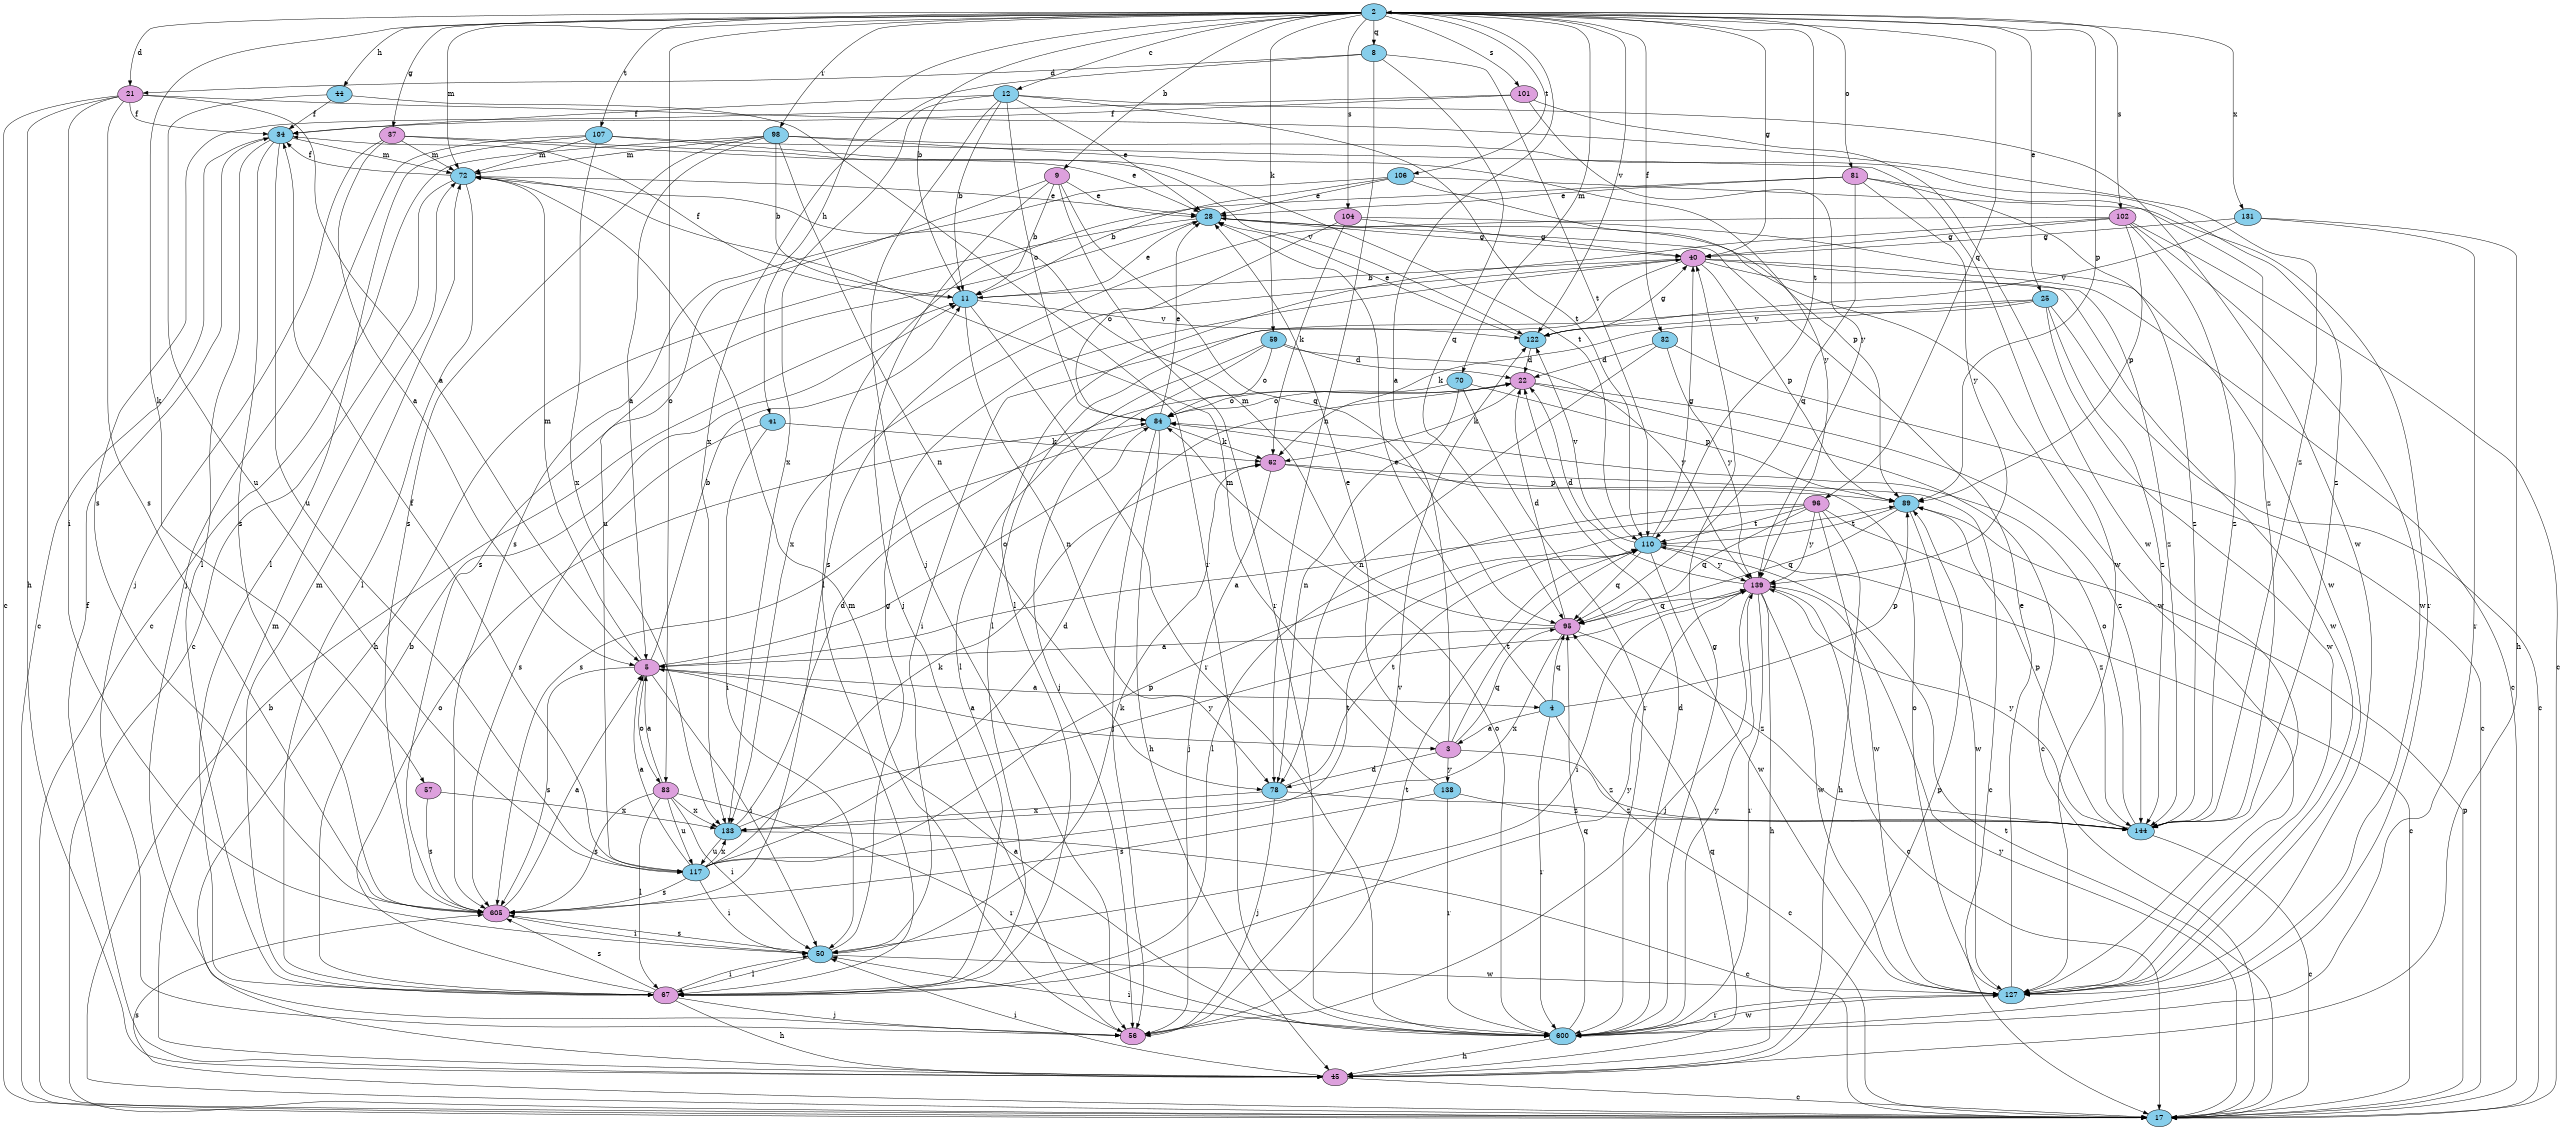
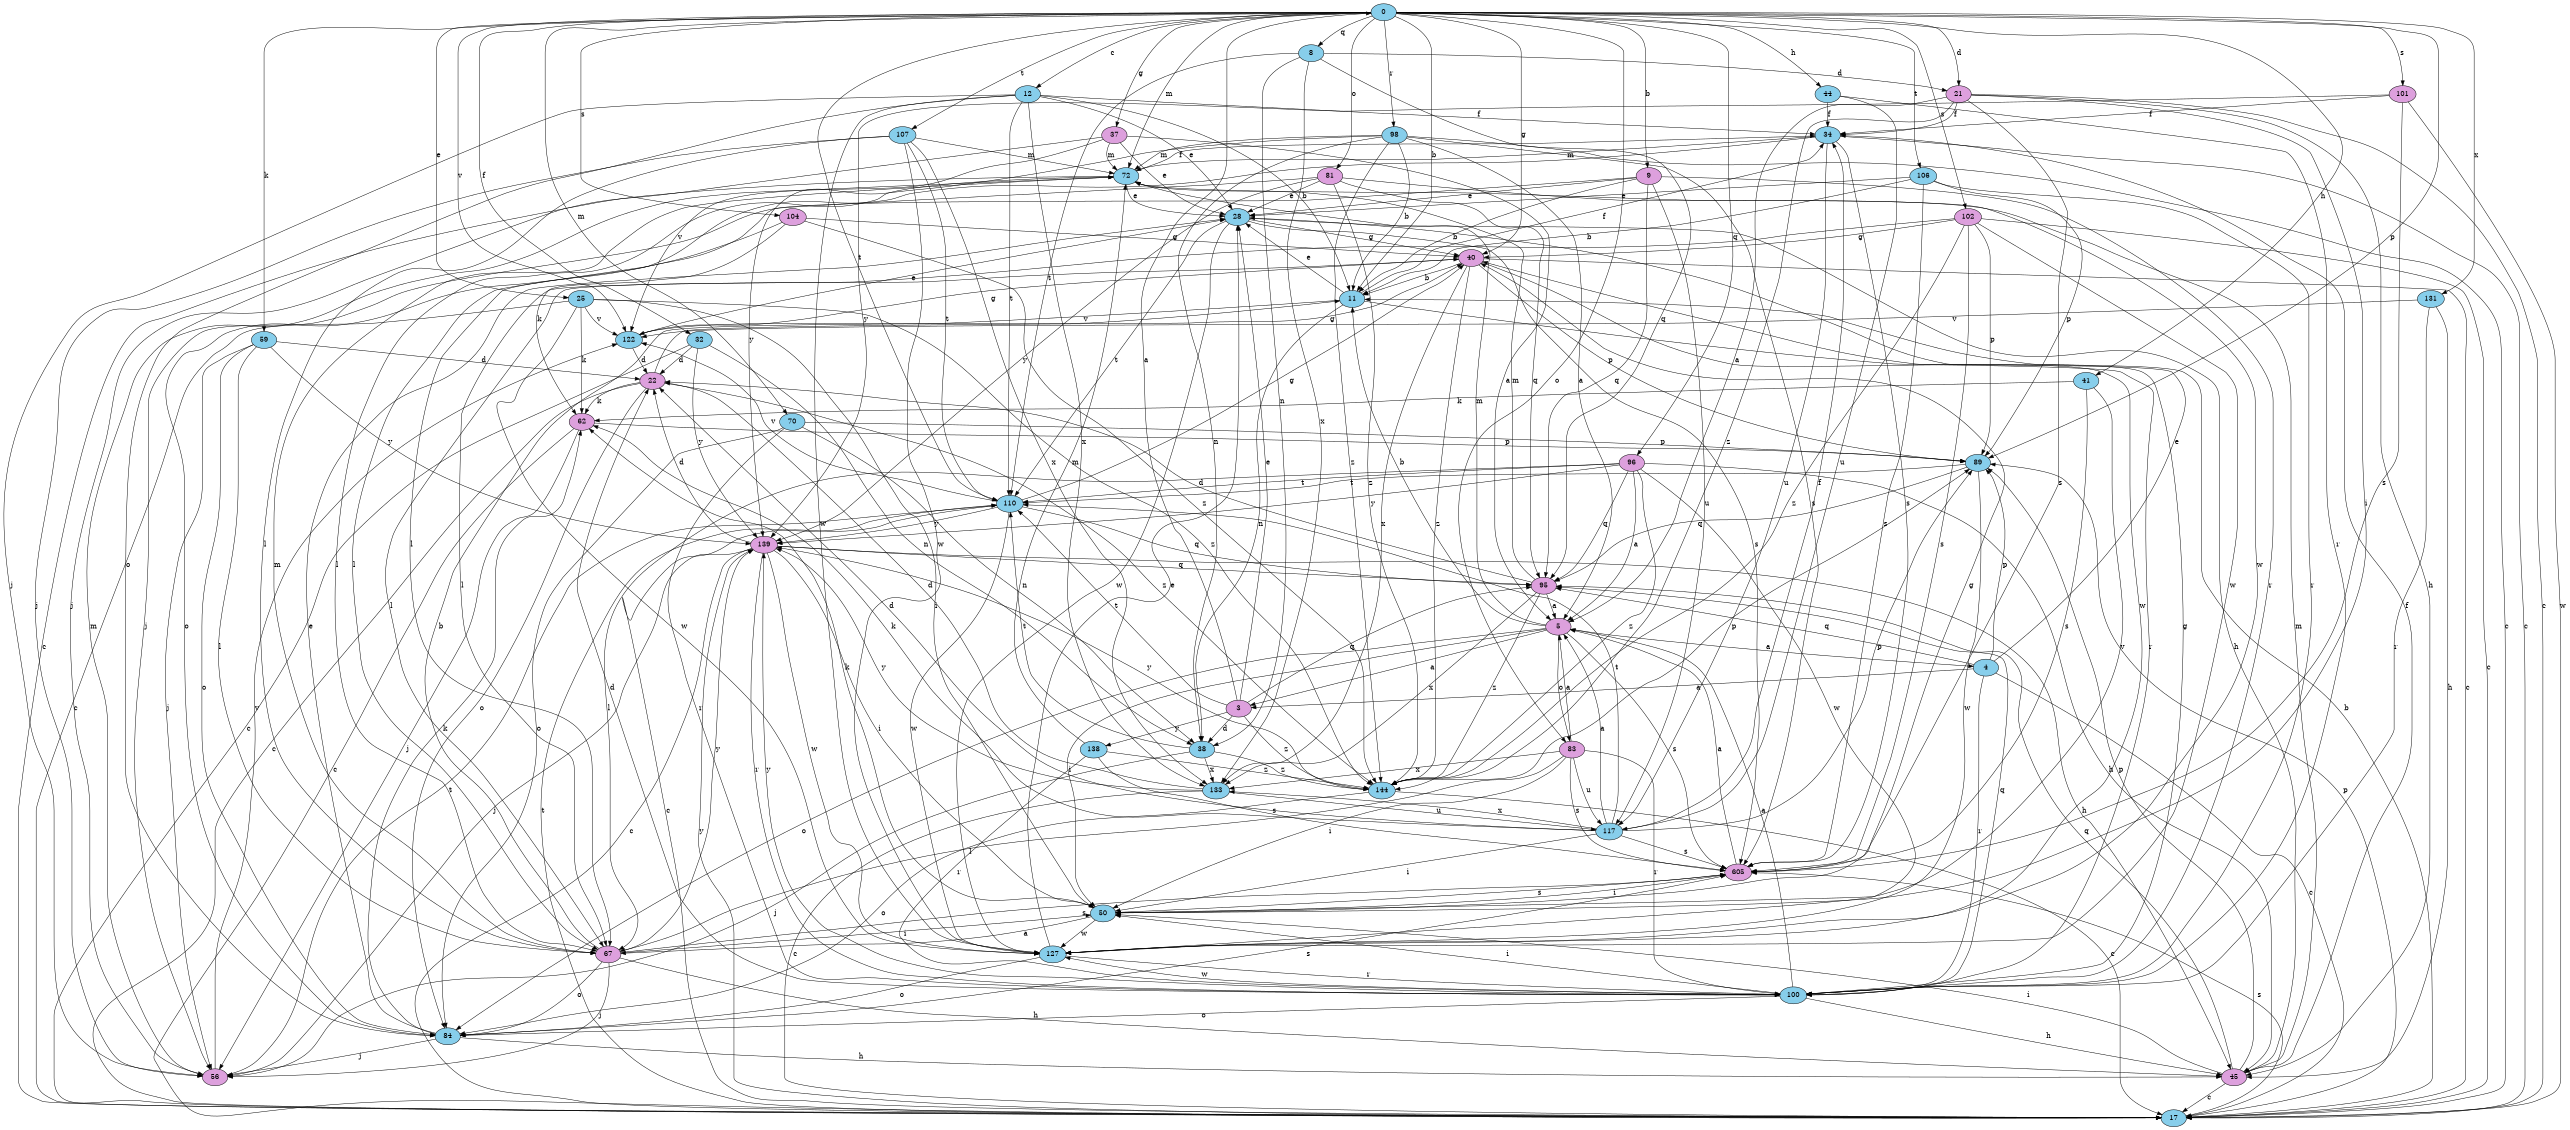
(1374, 12) -> (1384, 12)
(1986, 239) -> (1259, 322)
none -> (1118, 352)
(2089, 467) -> (2561, 760)
(728, 688) -> (2123, 647)
(428, 791) -> none
(1275, 791) -> (1202, 750)
(753, 975) -> (1026, 934)
(1563, 1036) -> (1793, 995)
